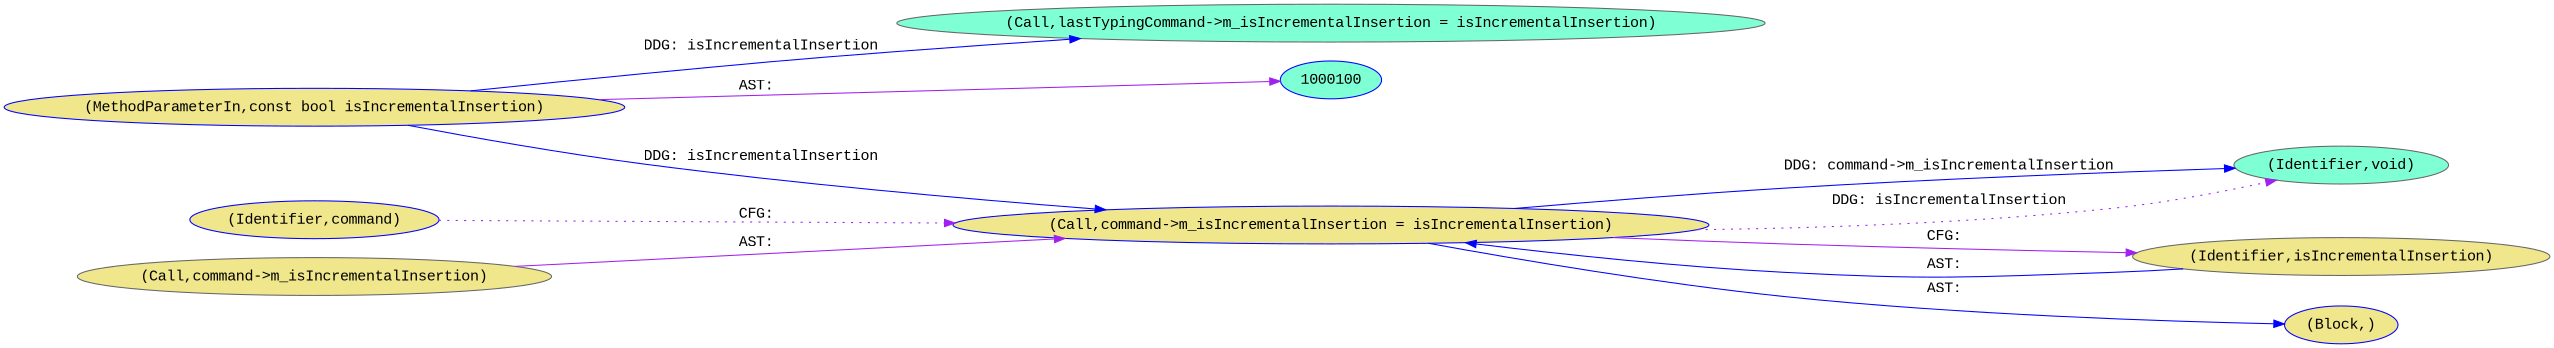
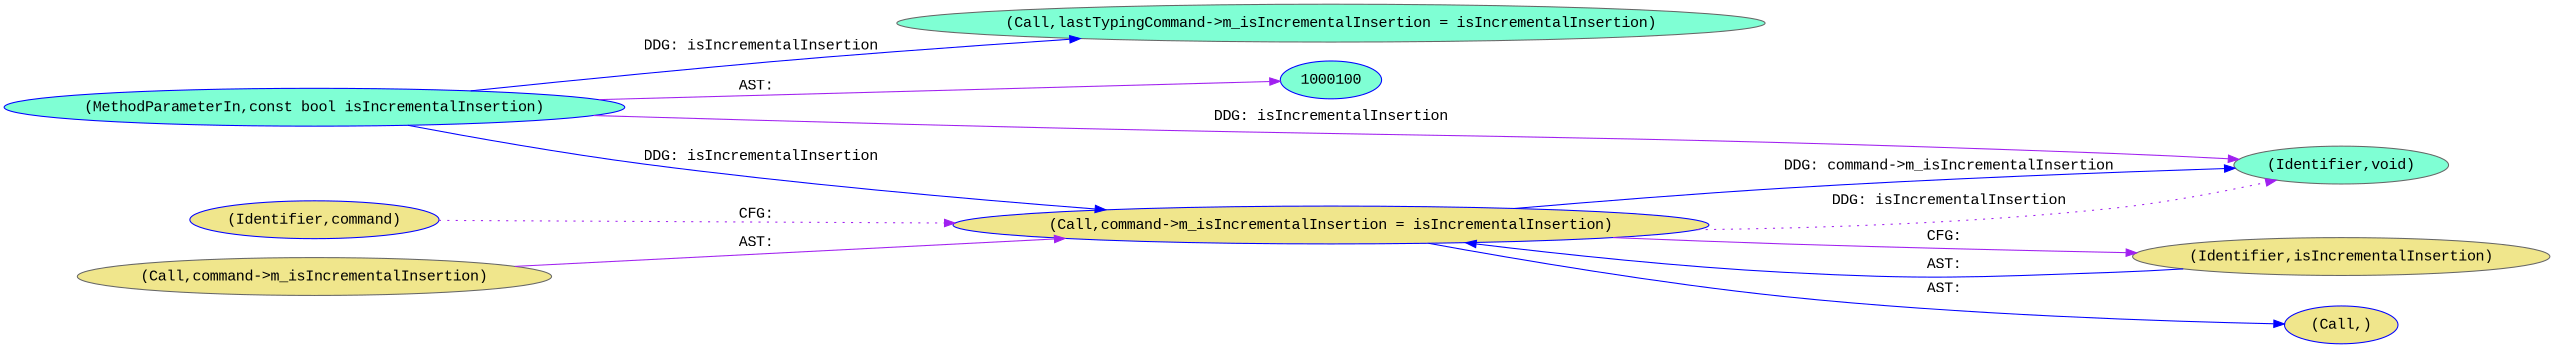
(314, 107) -> (314, 107)
none -> (1411, 135)
(2341, 325) -> (2341, 325)
